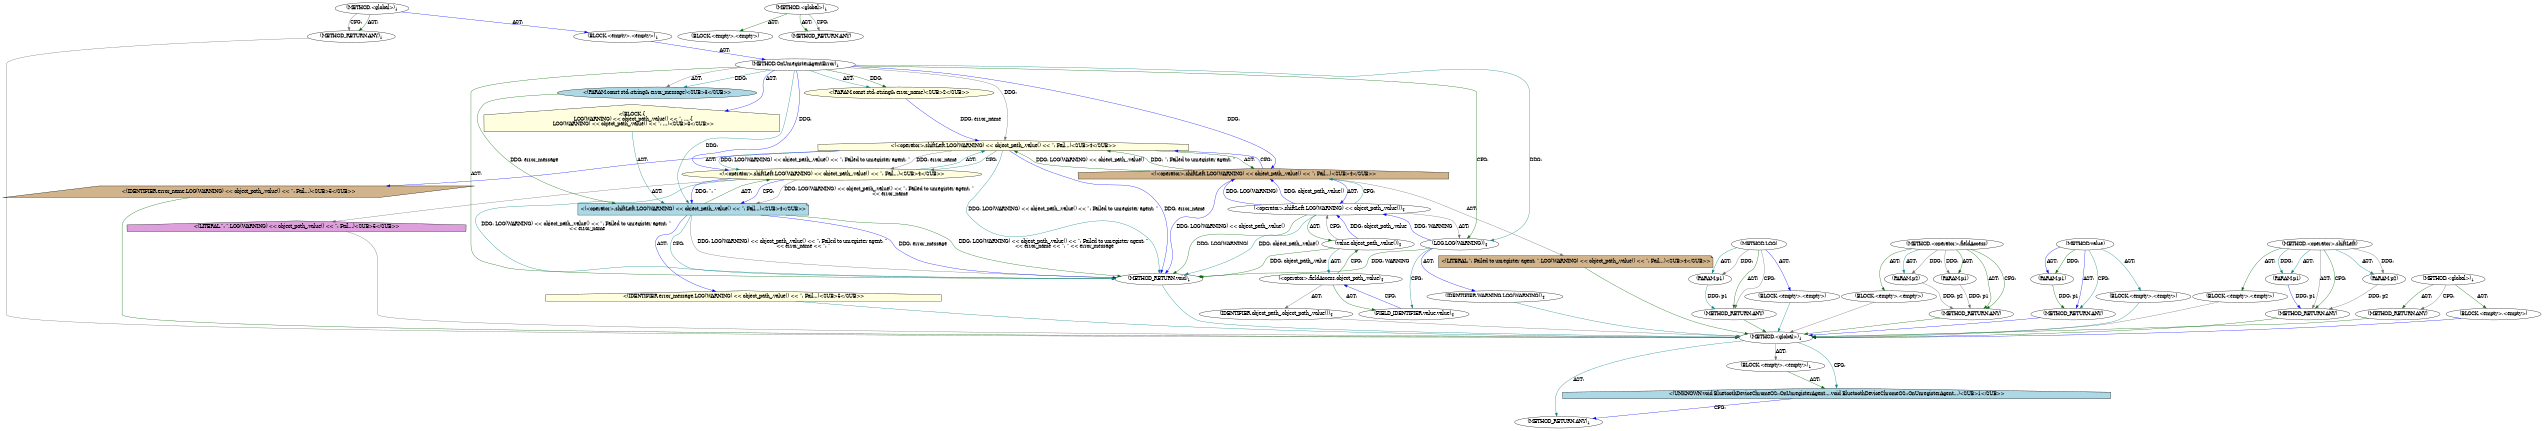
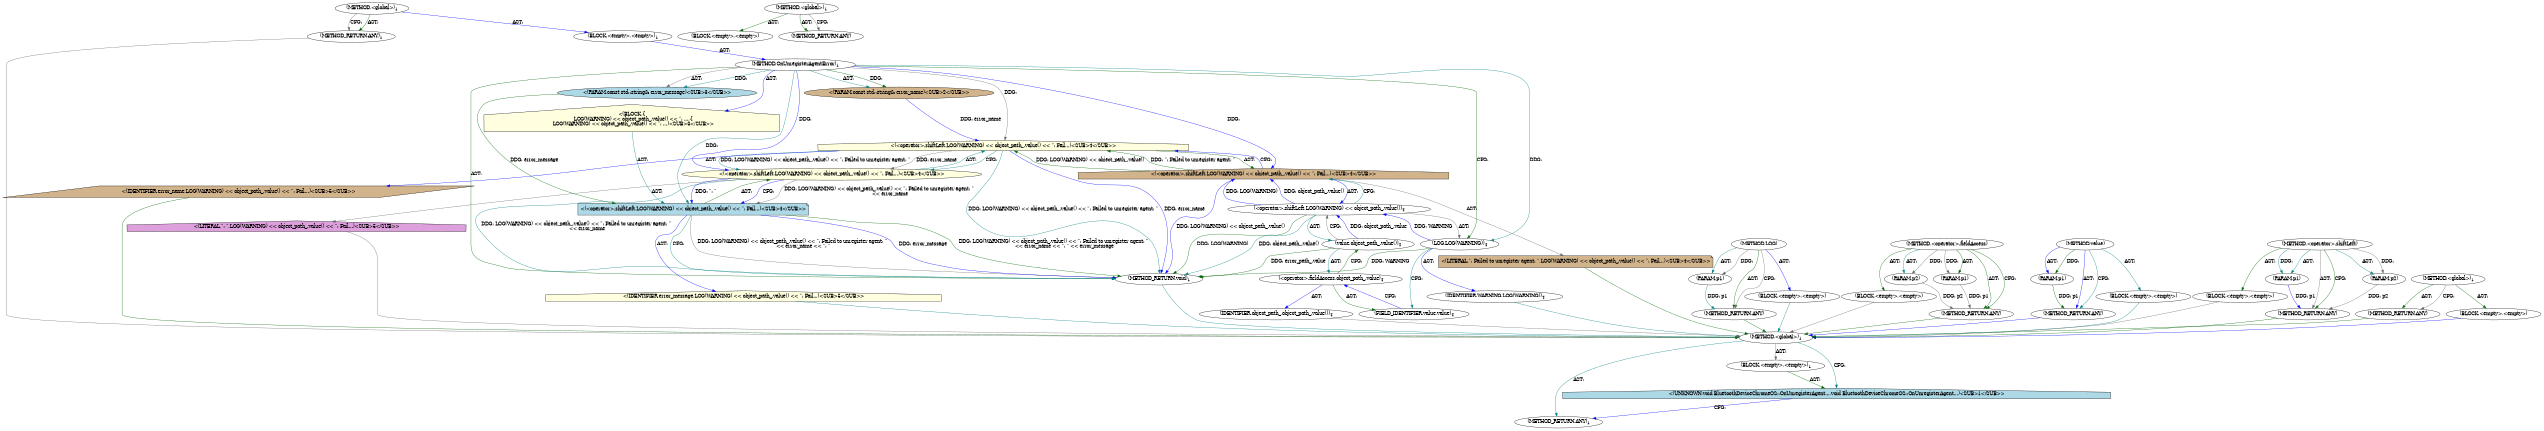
(899, 93) -> (899, 93)
(1310, 232) -> (1310, 232)
(1298, 262) -> (1298, 262)
(1305, 296) -> (1305, 296)
